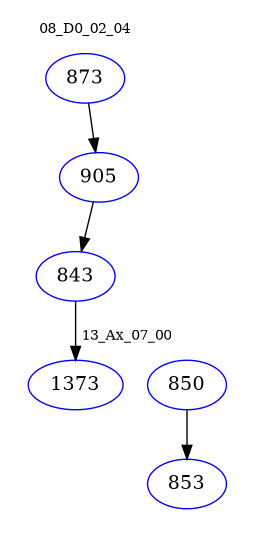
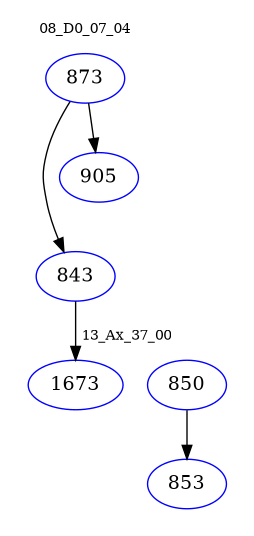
(85, 30) -> (85, 30)
(89, 220) -> (44, 169)
(127, 336) -> (127, 336)
(76, 385) -> (76, 385)
